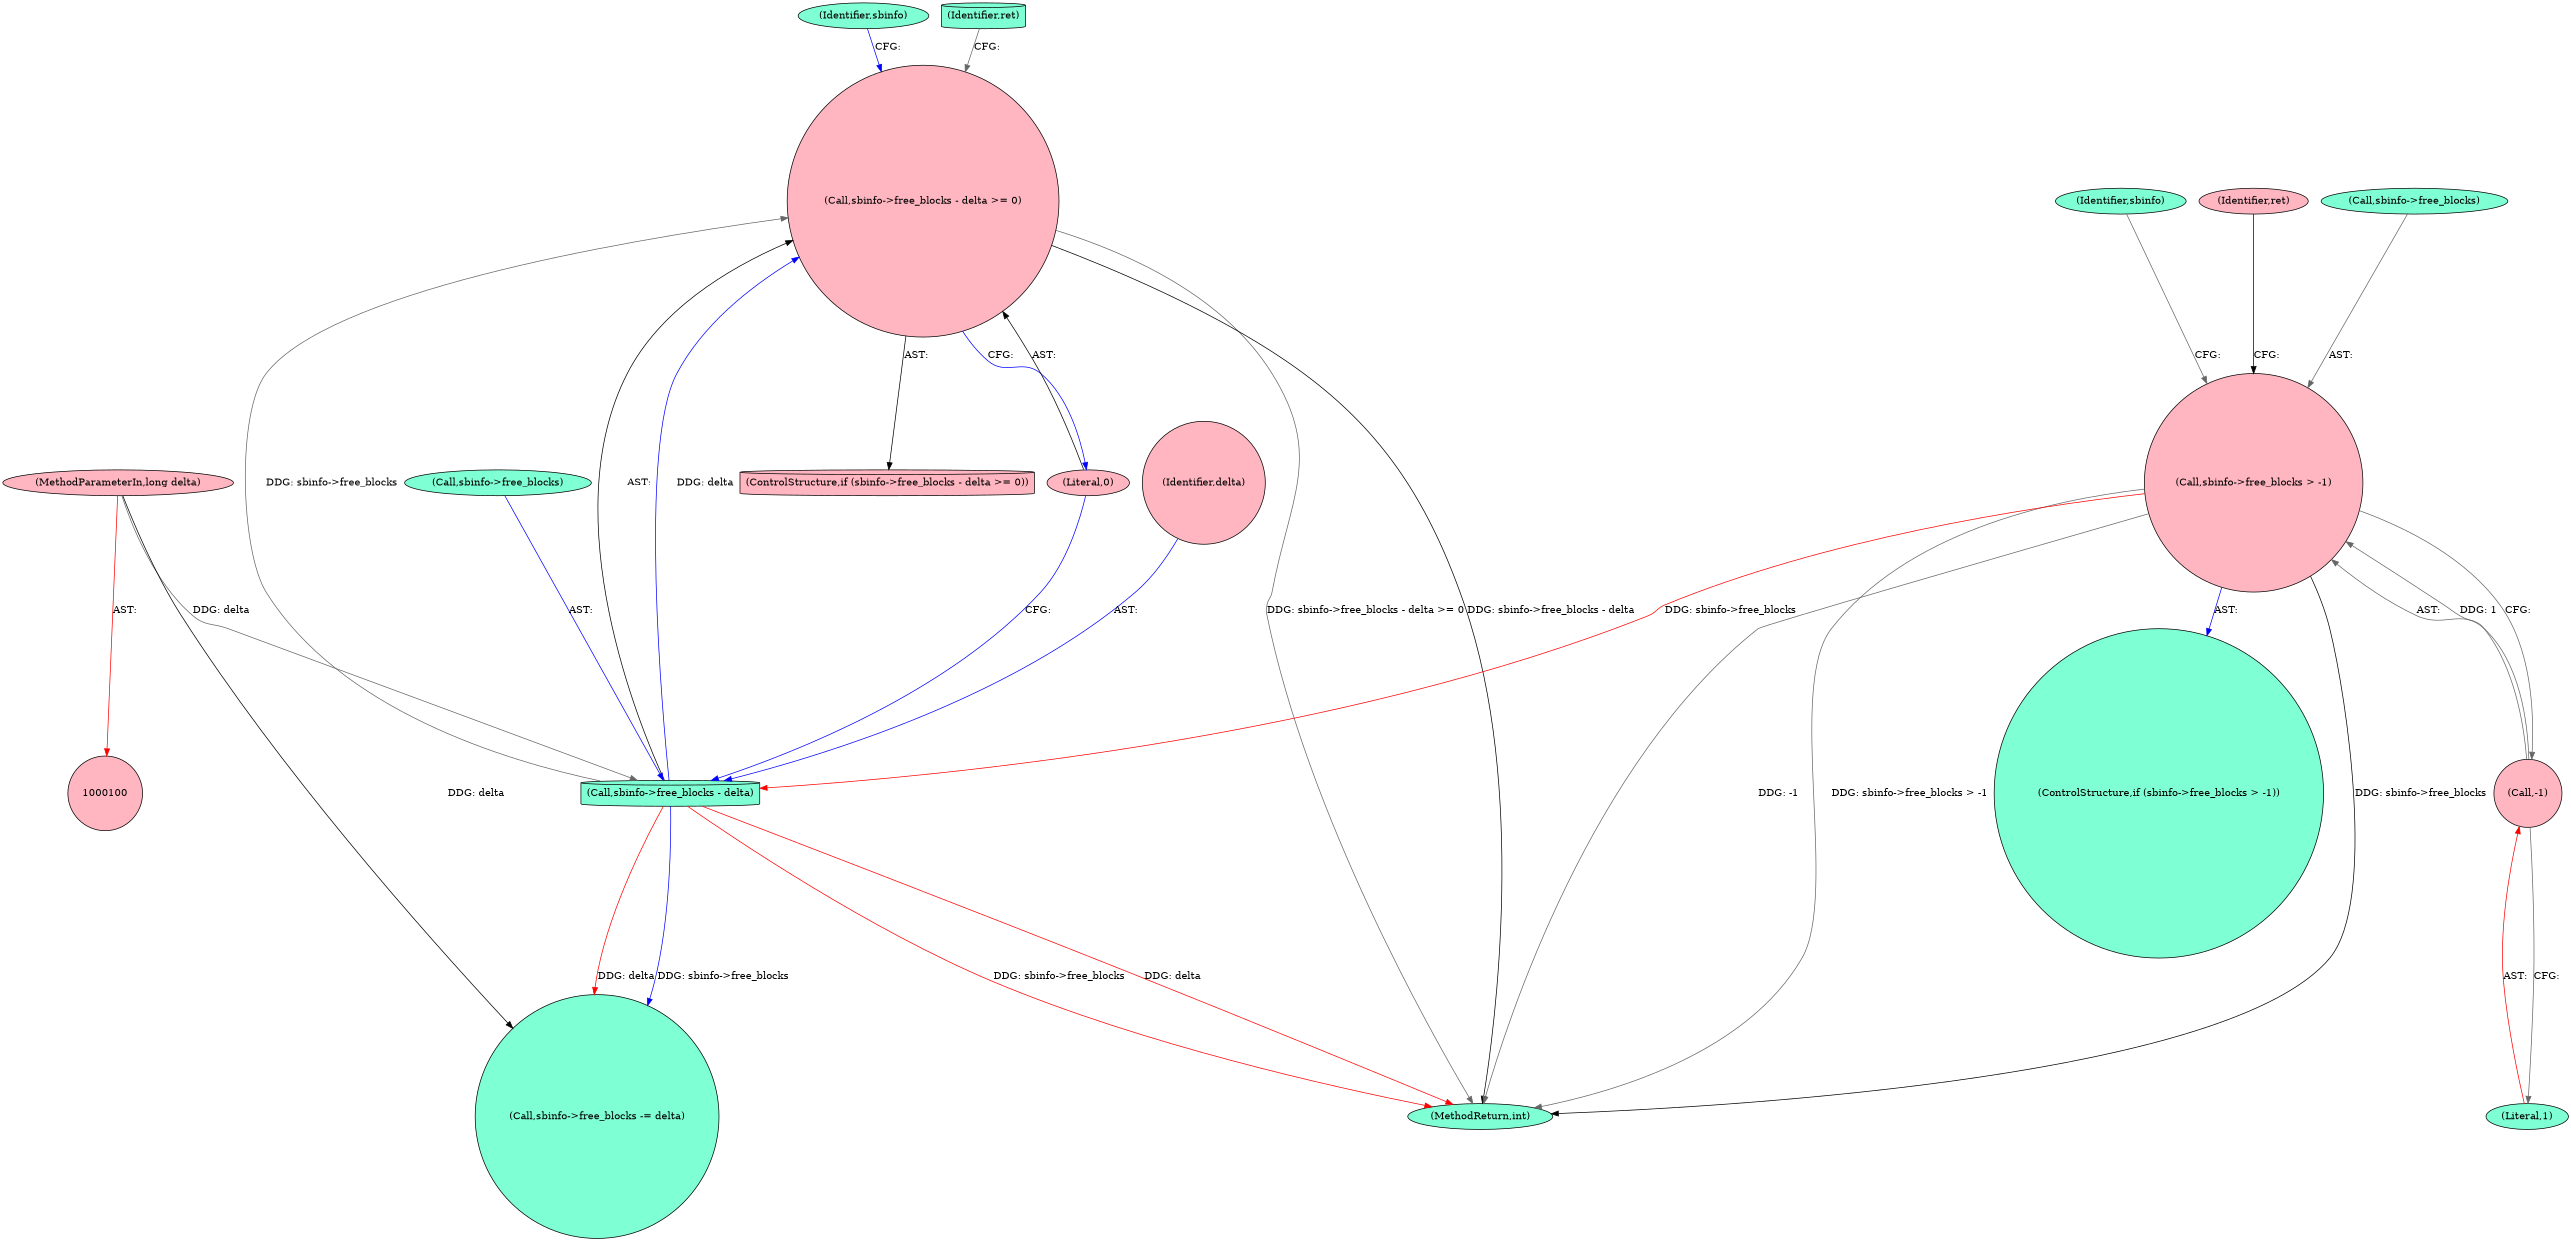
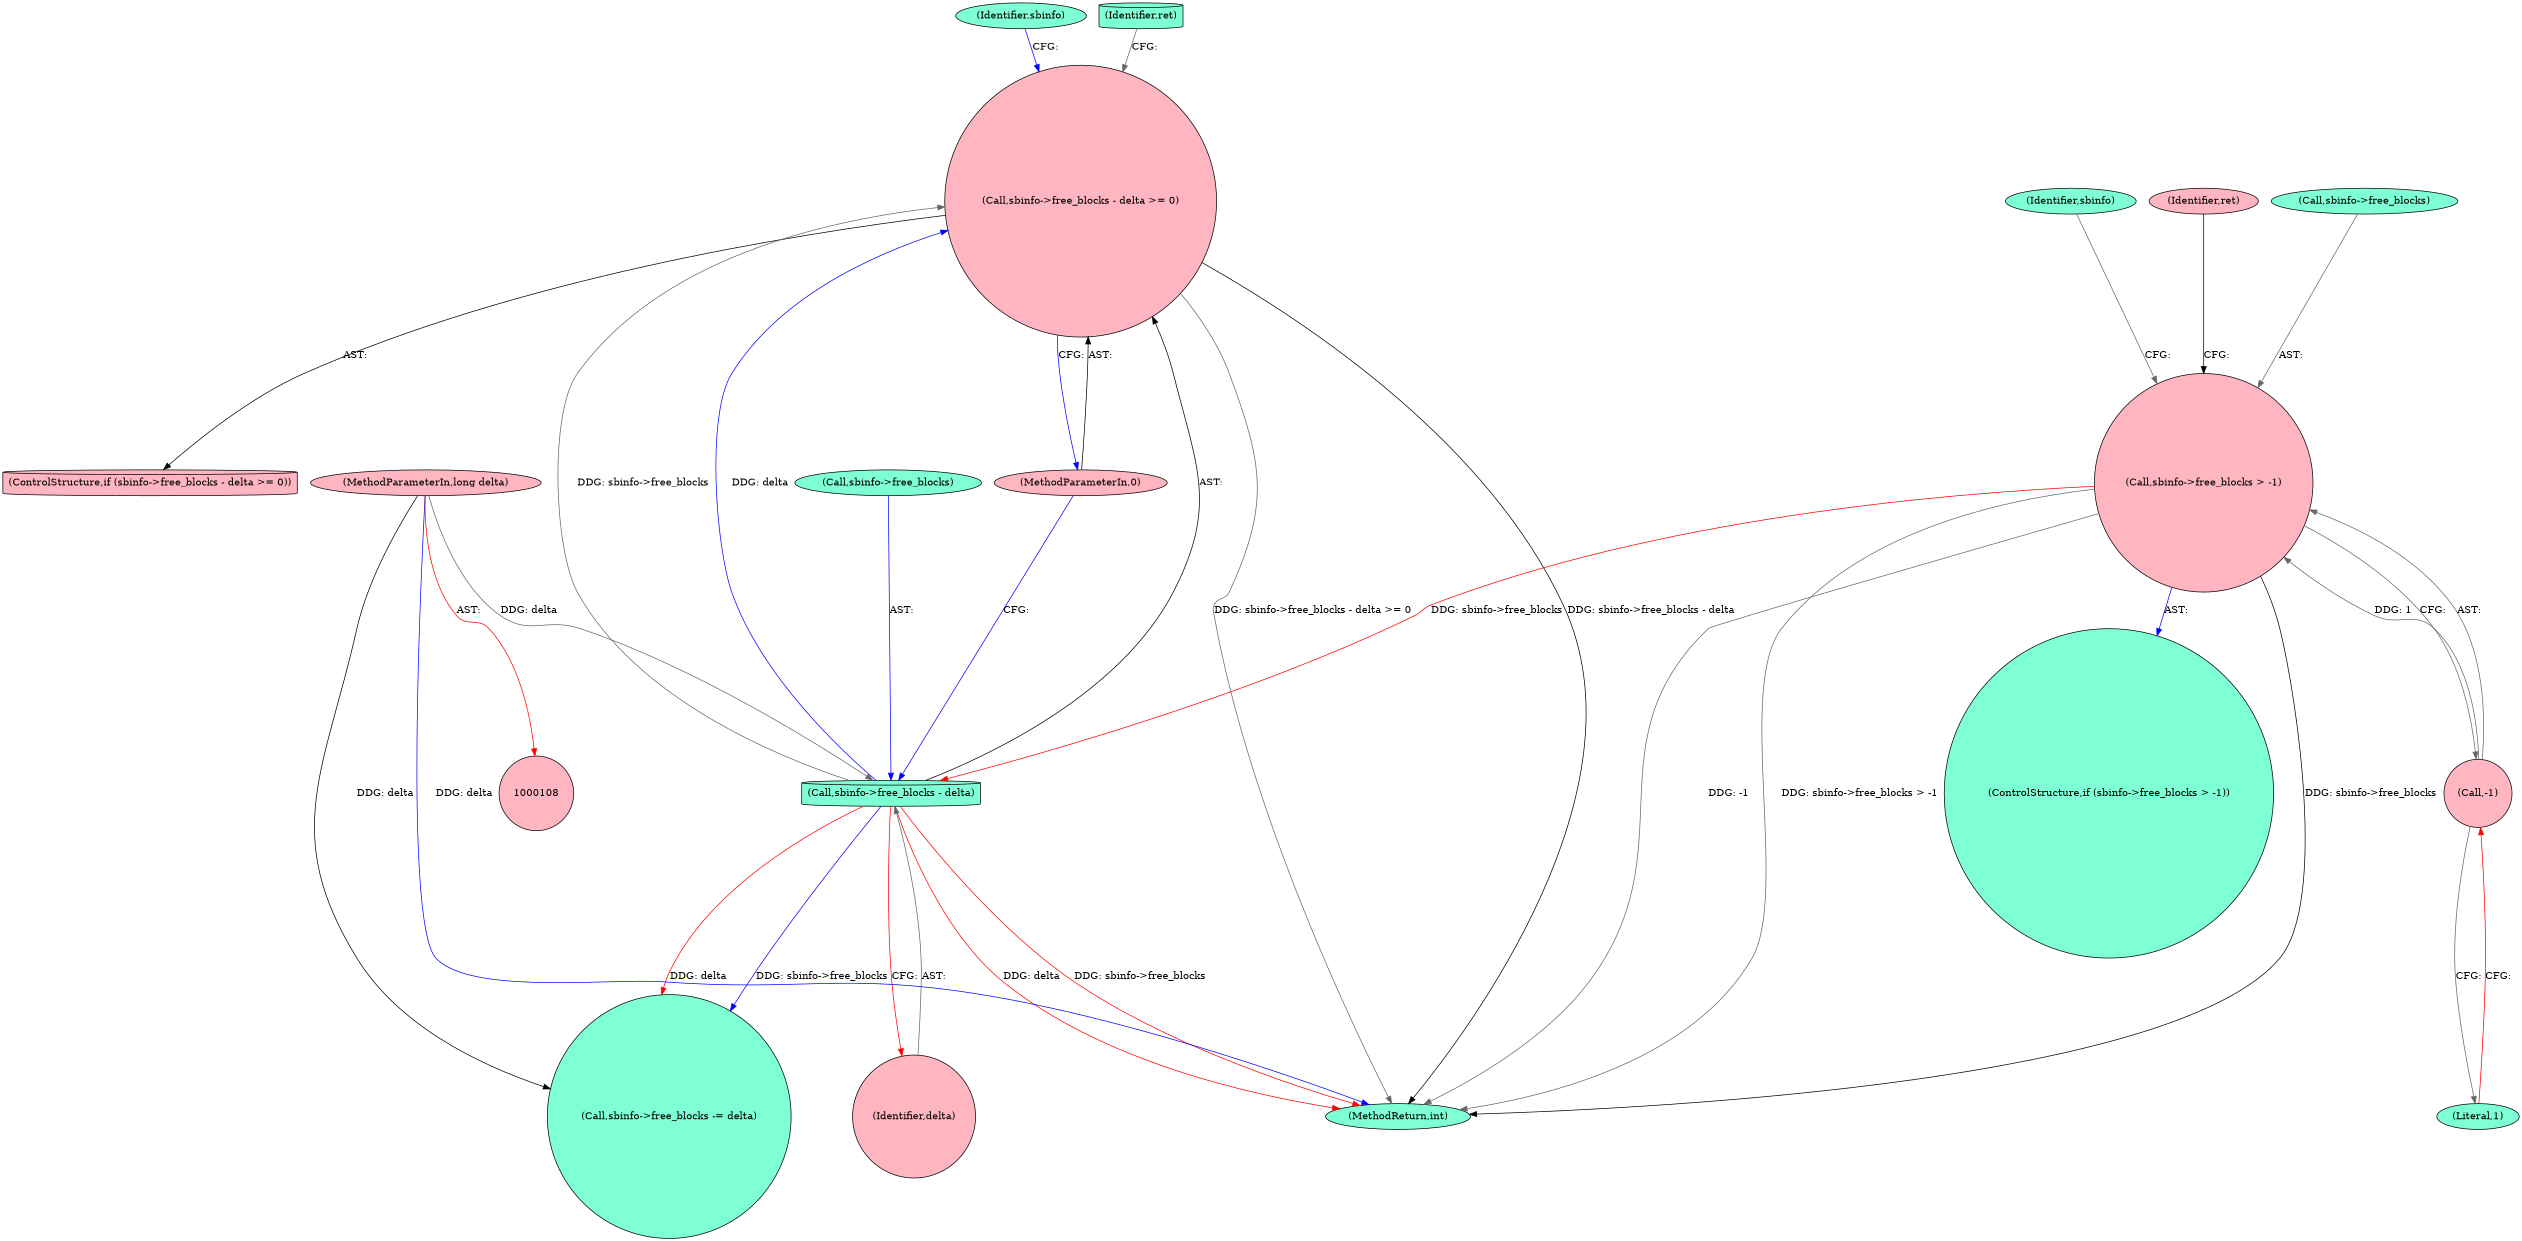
(1088, 483) -> (1081, 483)
(975, 693) -> (919, 933)
(105, 793) -> (536, 793)
none -> (889, 928)
(2517, 976) -> (2500, 976)
none -> (672, 982)
